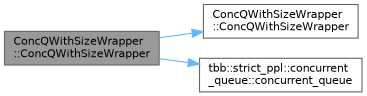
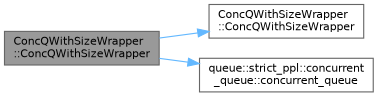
(281, 75) -> (286, 75)
